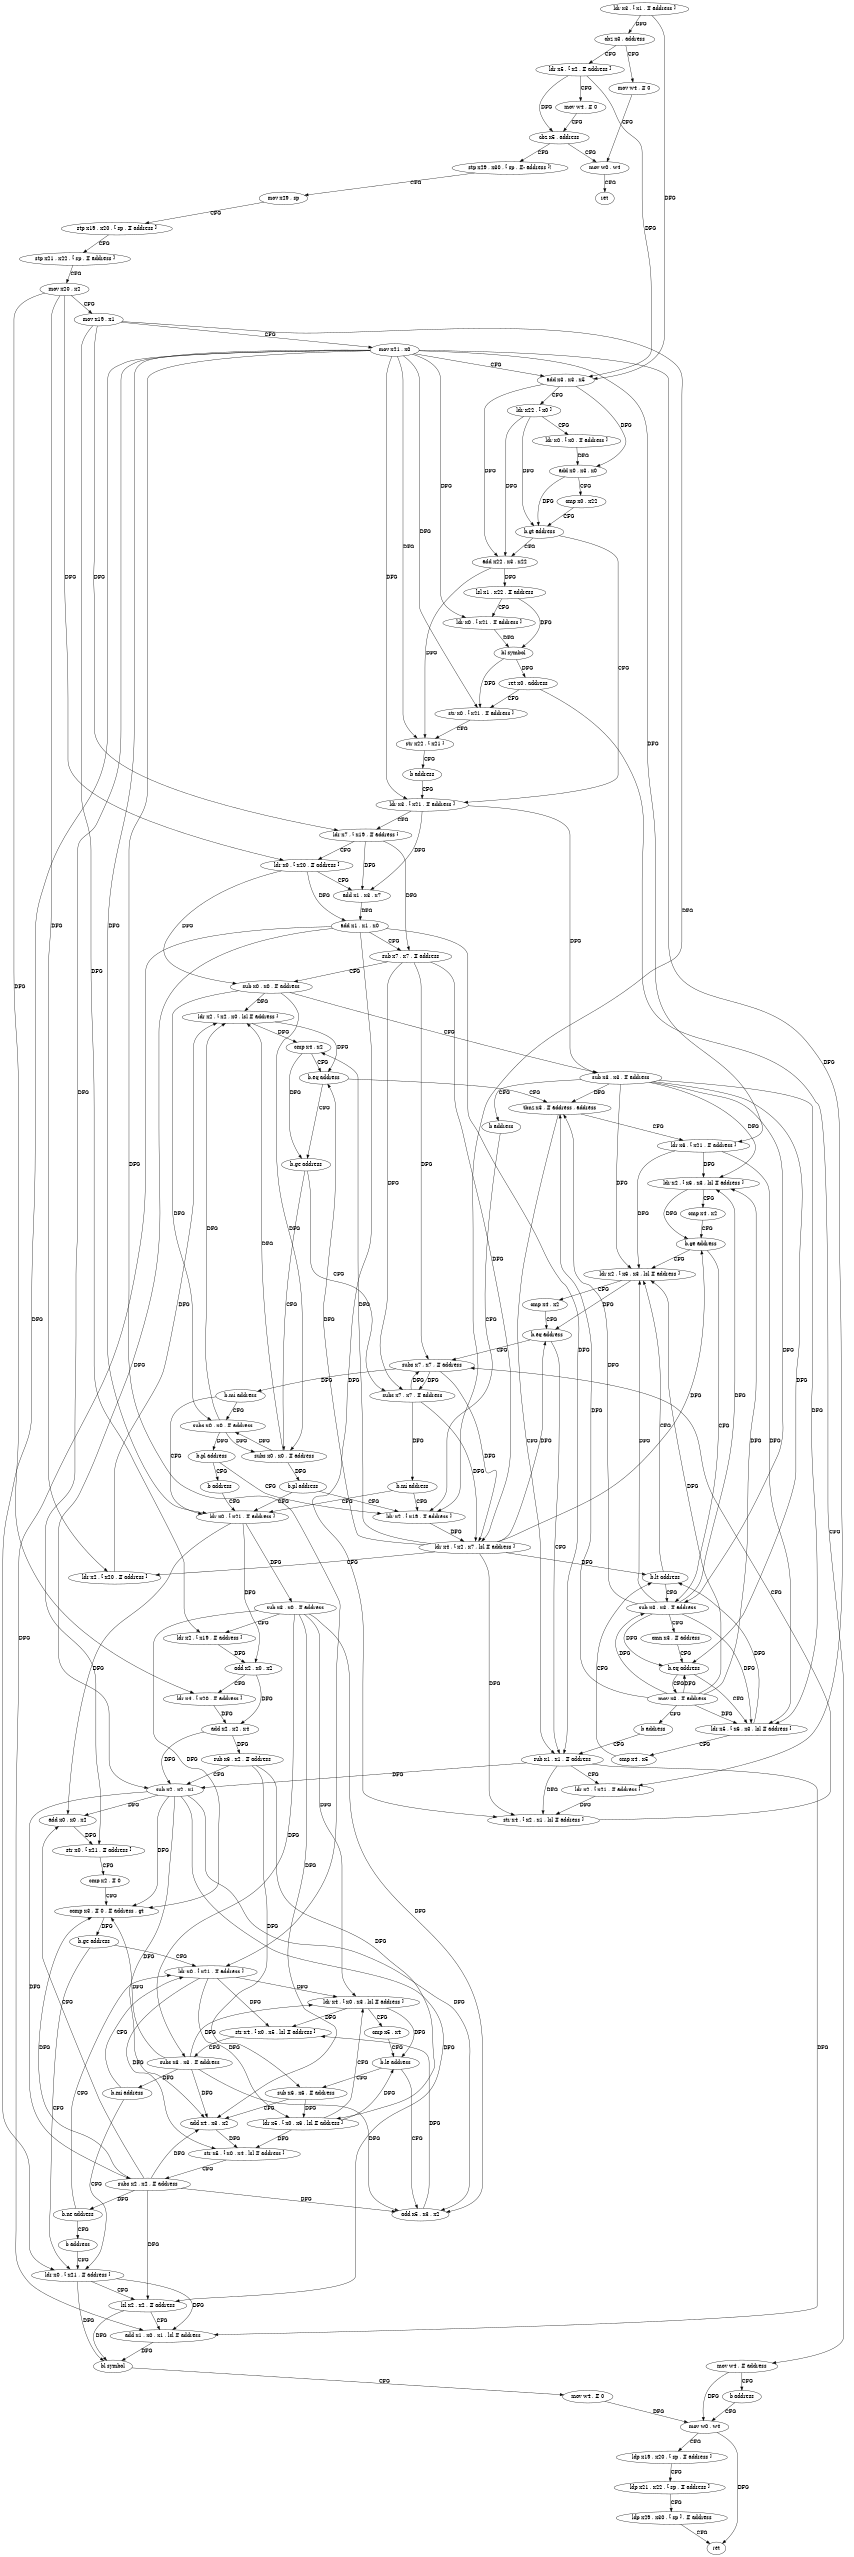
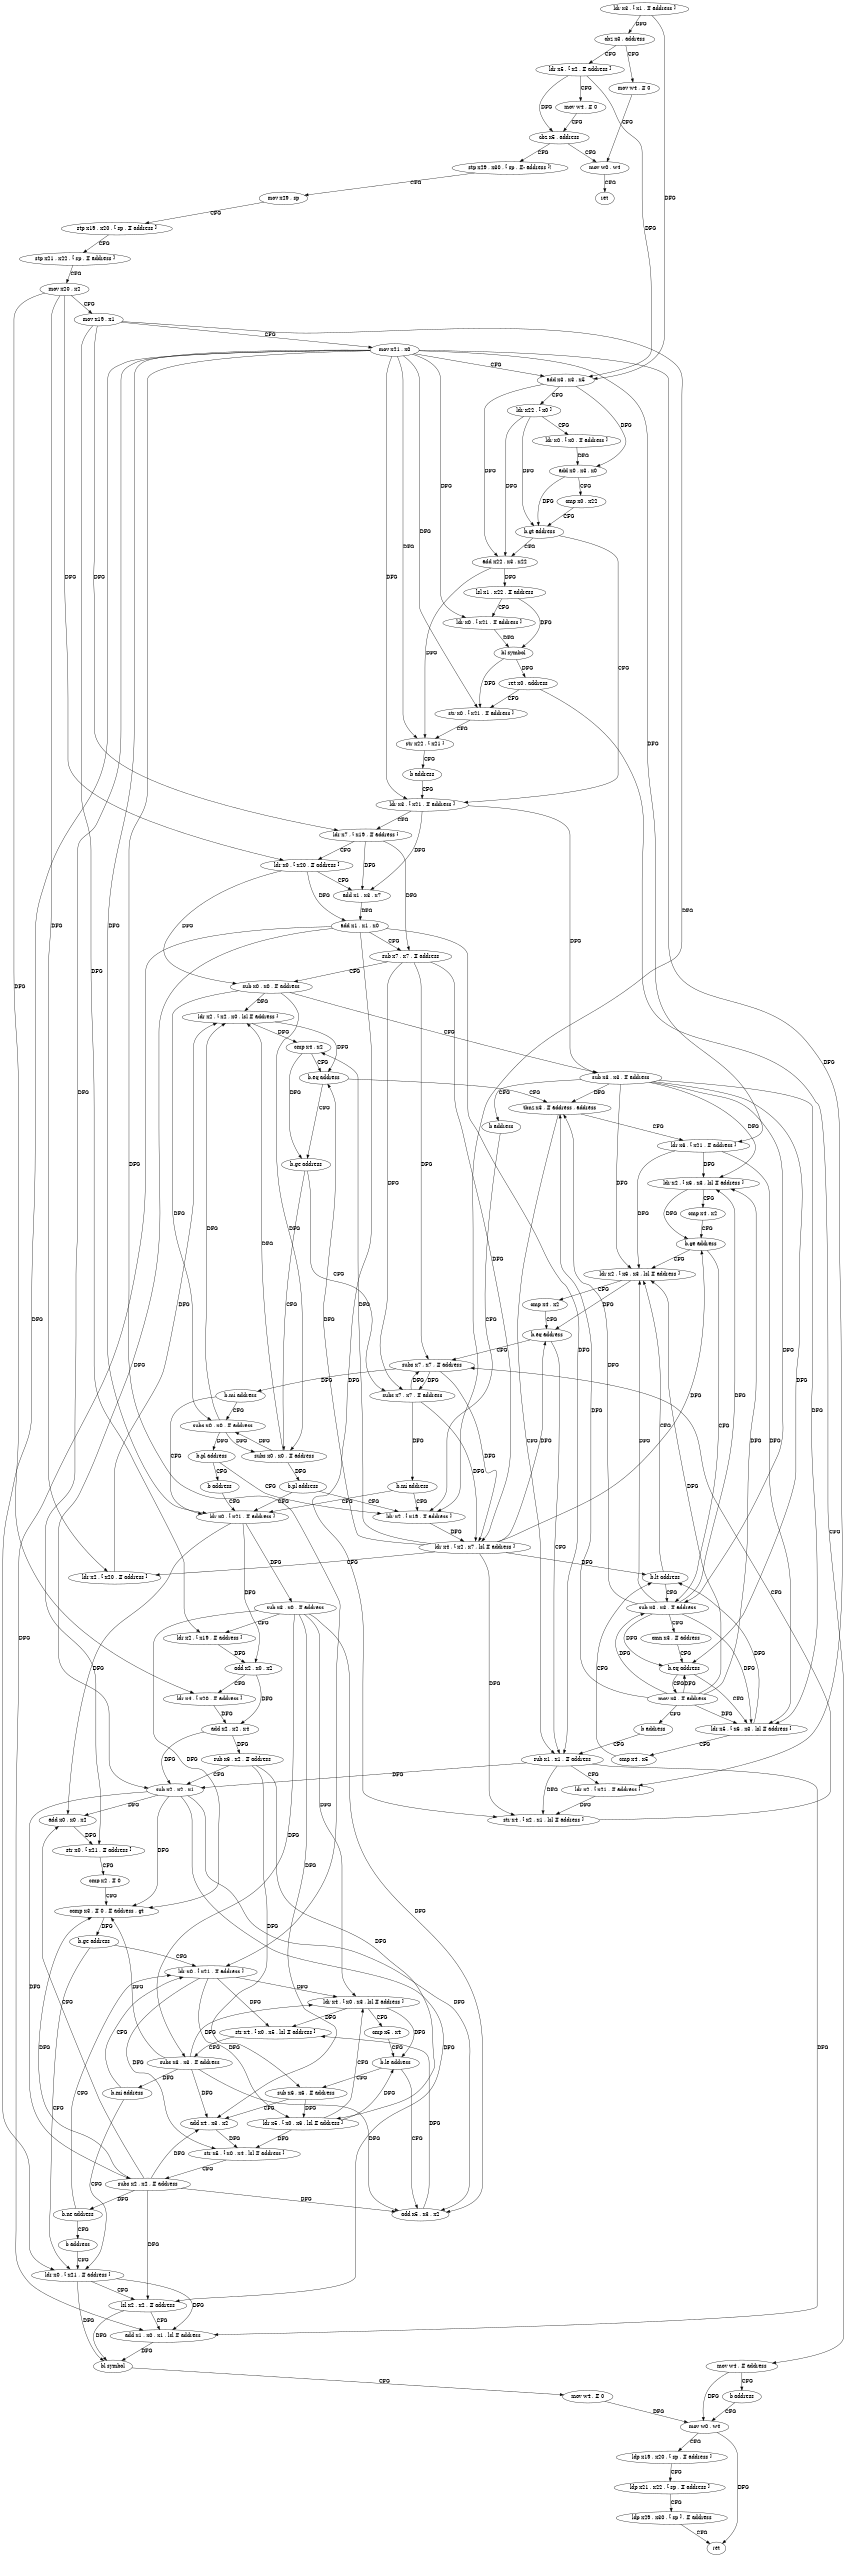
(136, 1969) -> none
